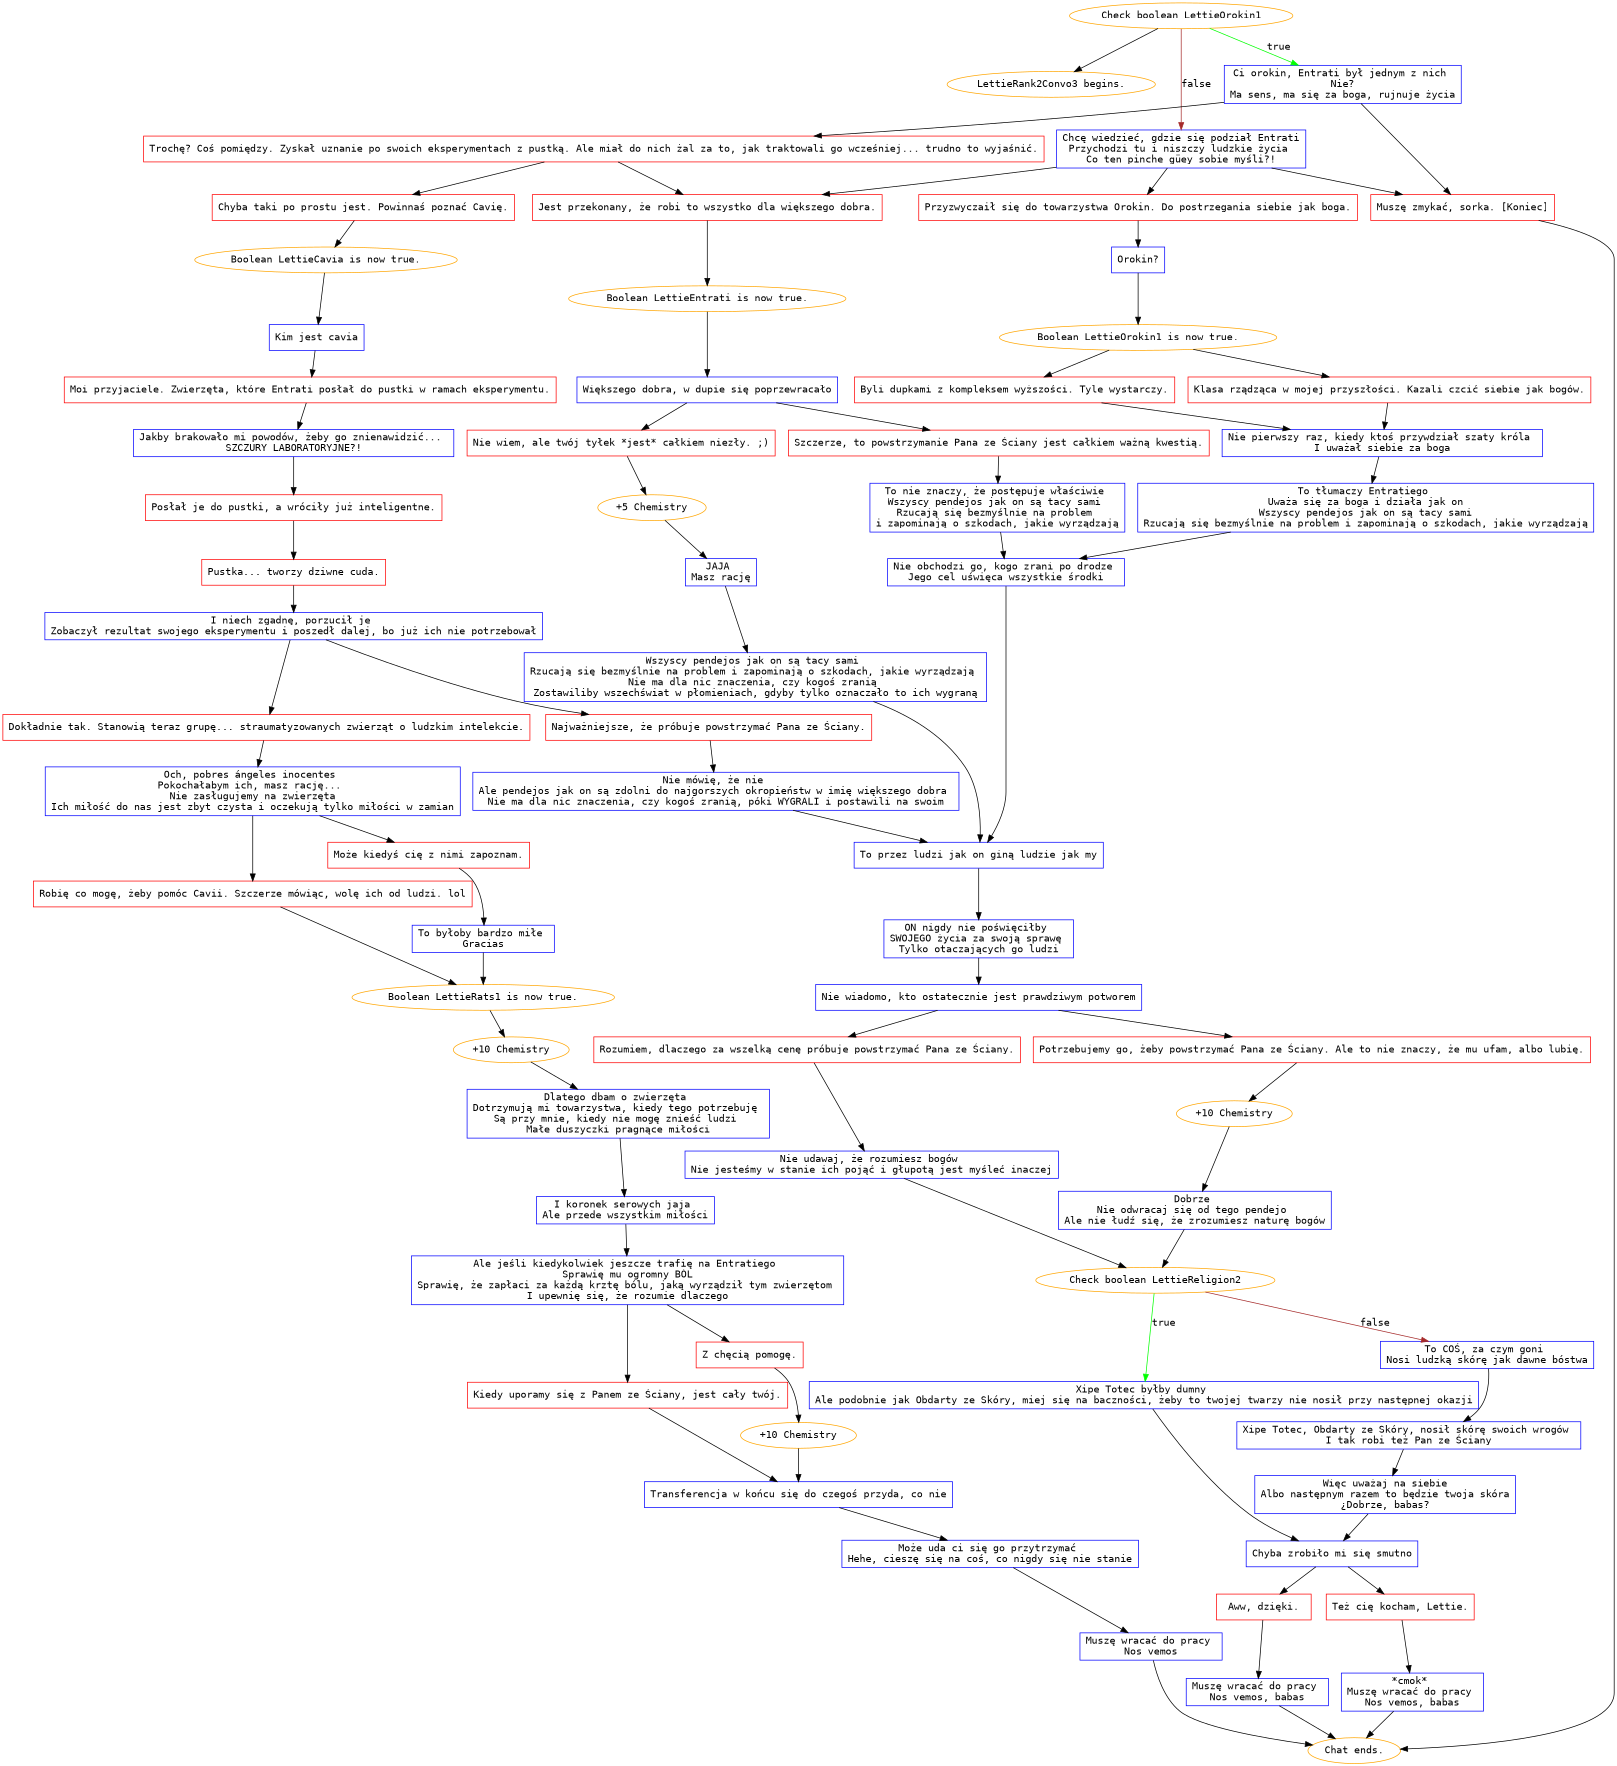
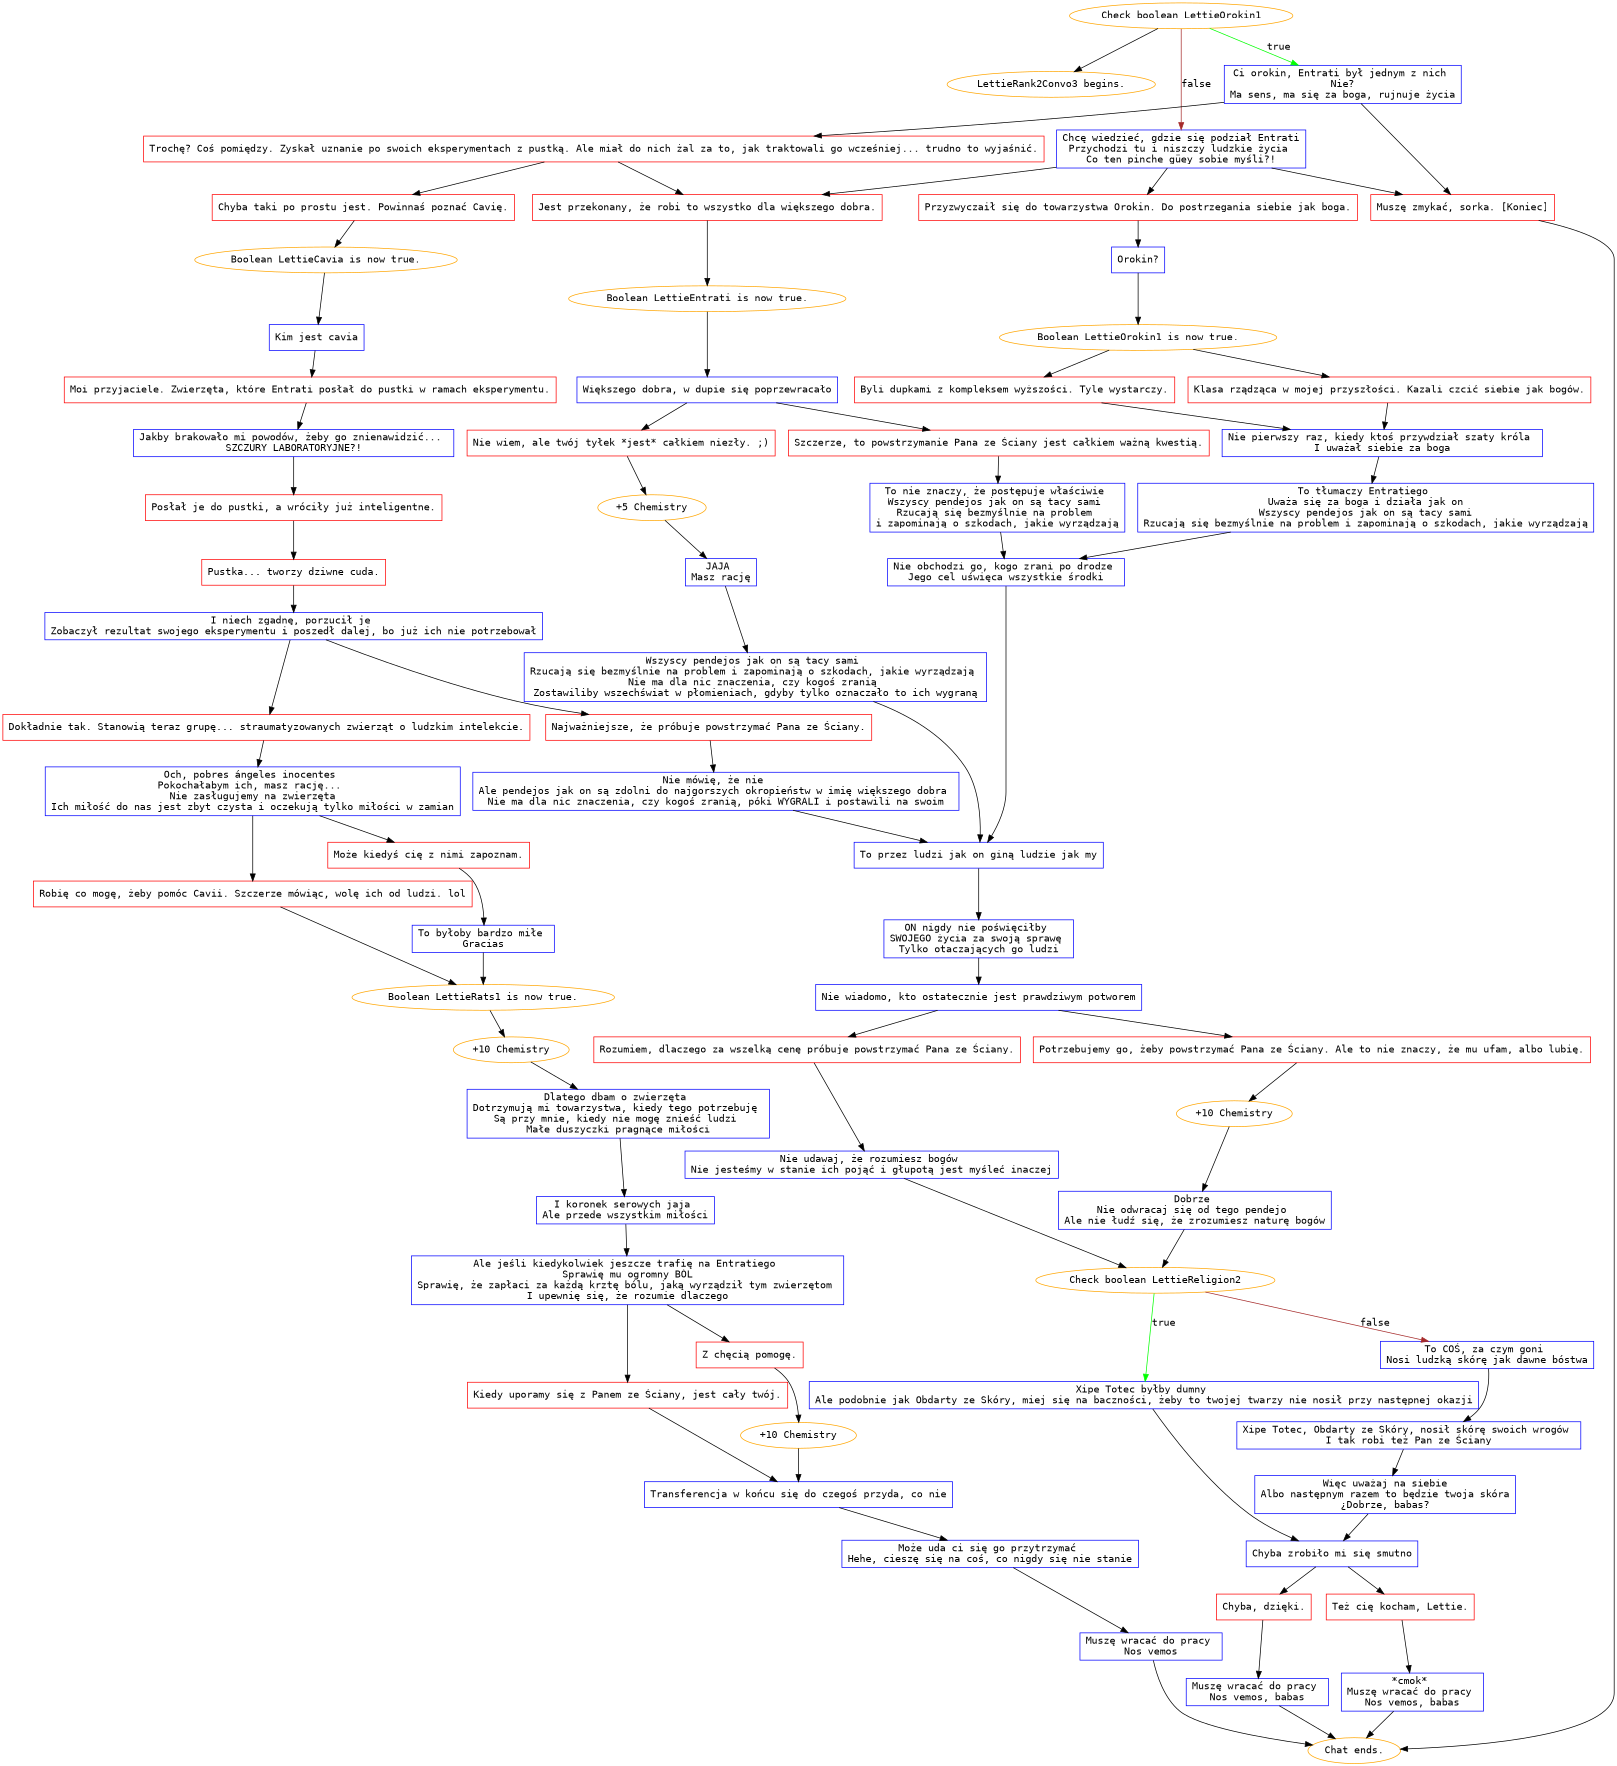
(1264, 1607) -> (1264, 1607)
